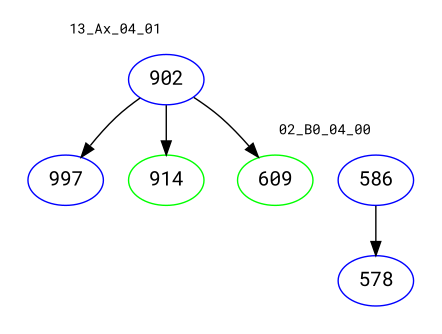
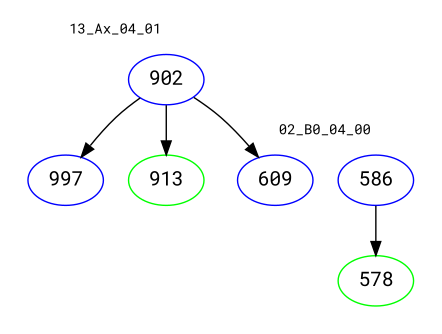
(166, 180) -> (166, 180)
(275, 180) -> (275, 180)
(376, 281) -> (376, 281)
